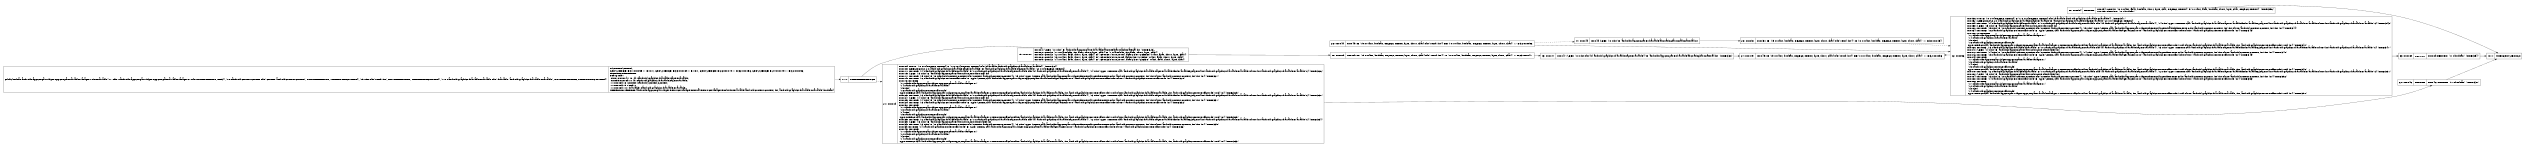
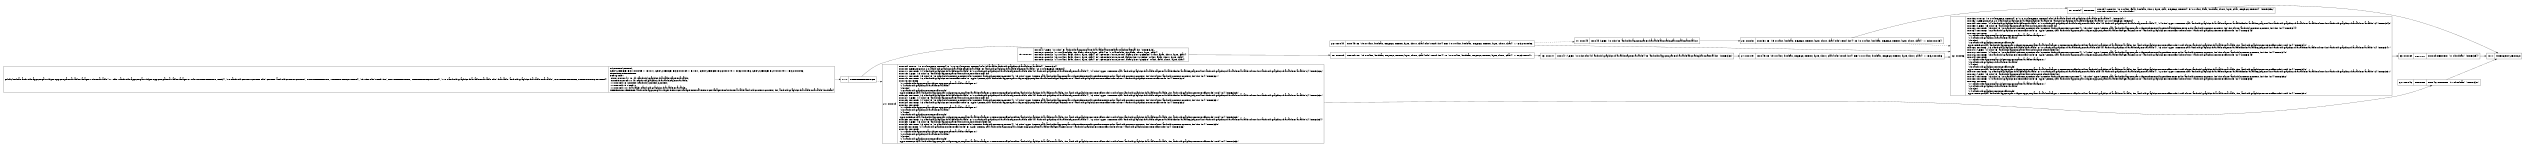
none -> (1957, 14)
(1979, 33) -> (1978, 33)
(1948, 55) -> (1946, 57)
